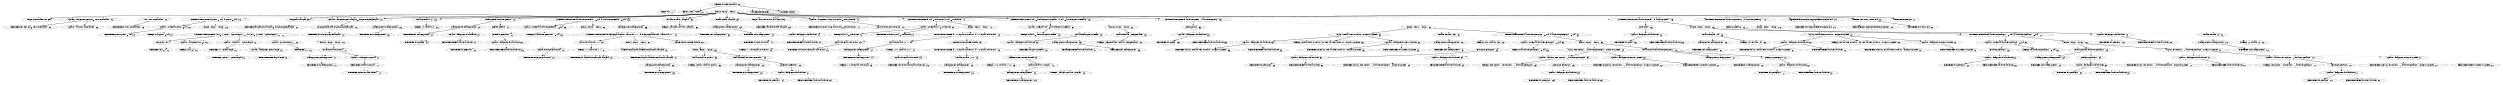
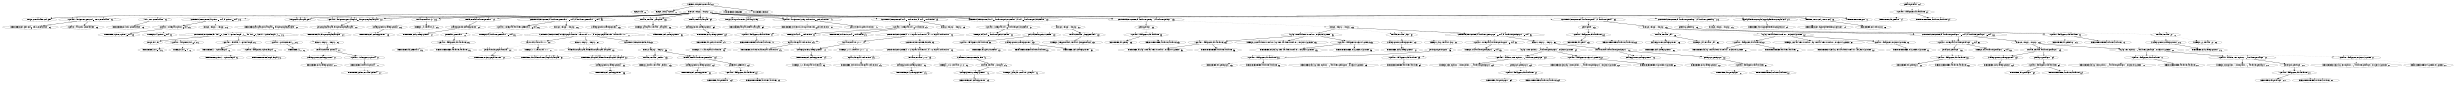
(500, 23) -> none
